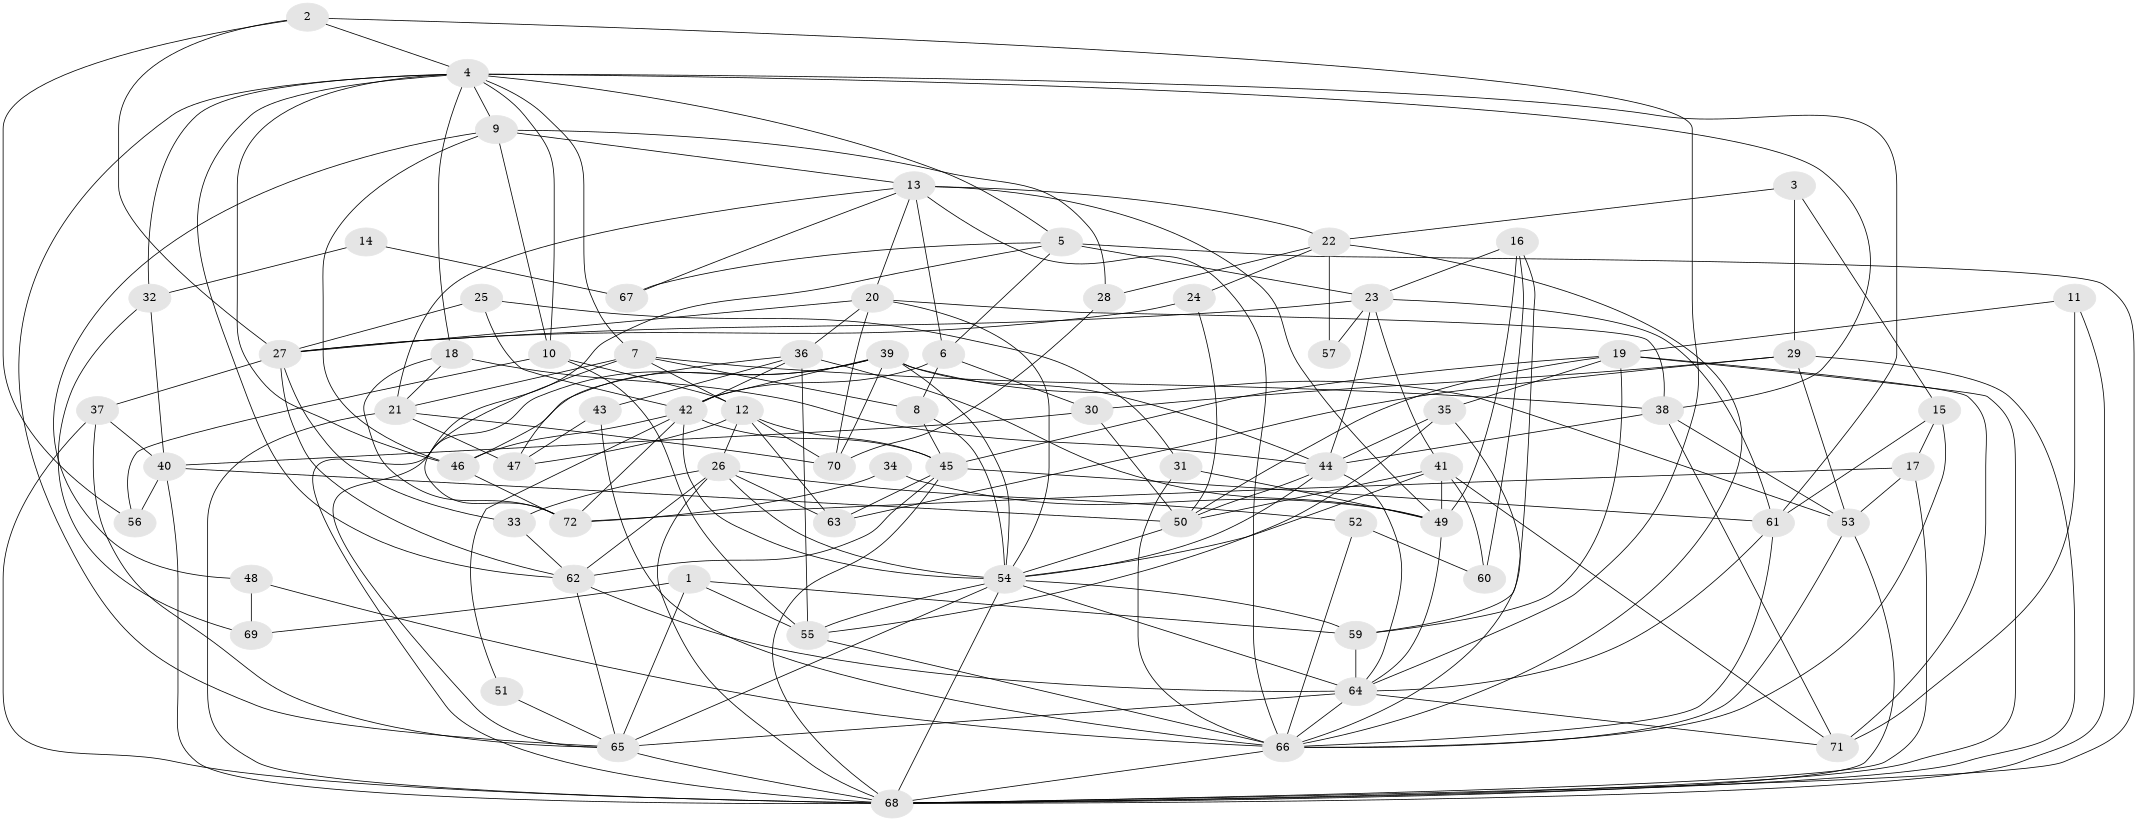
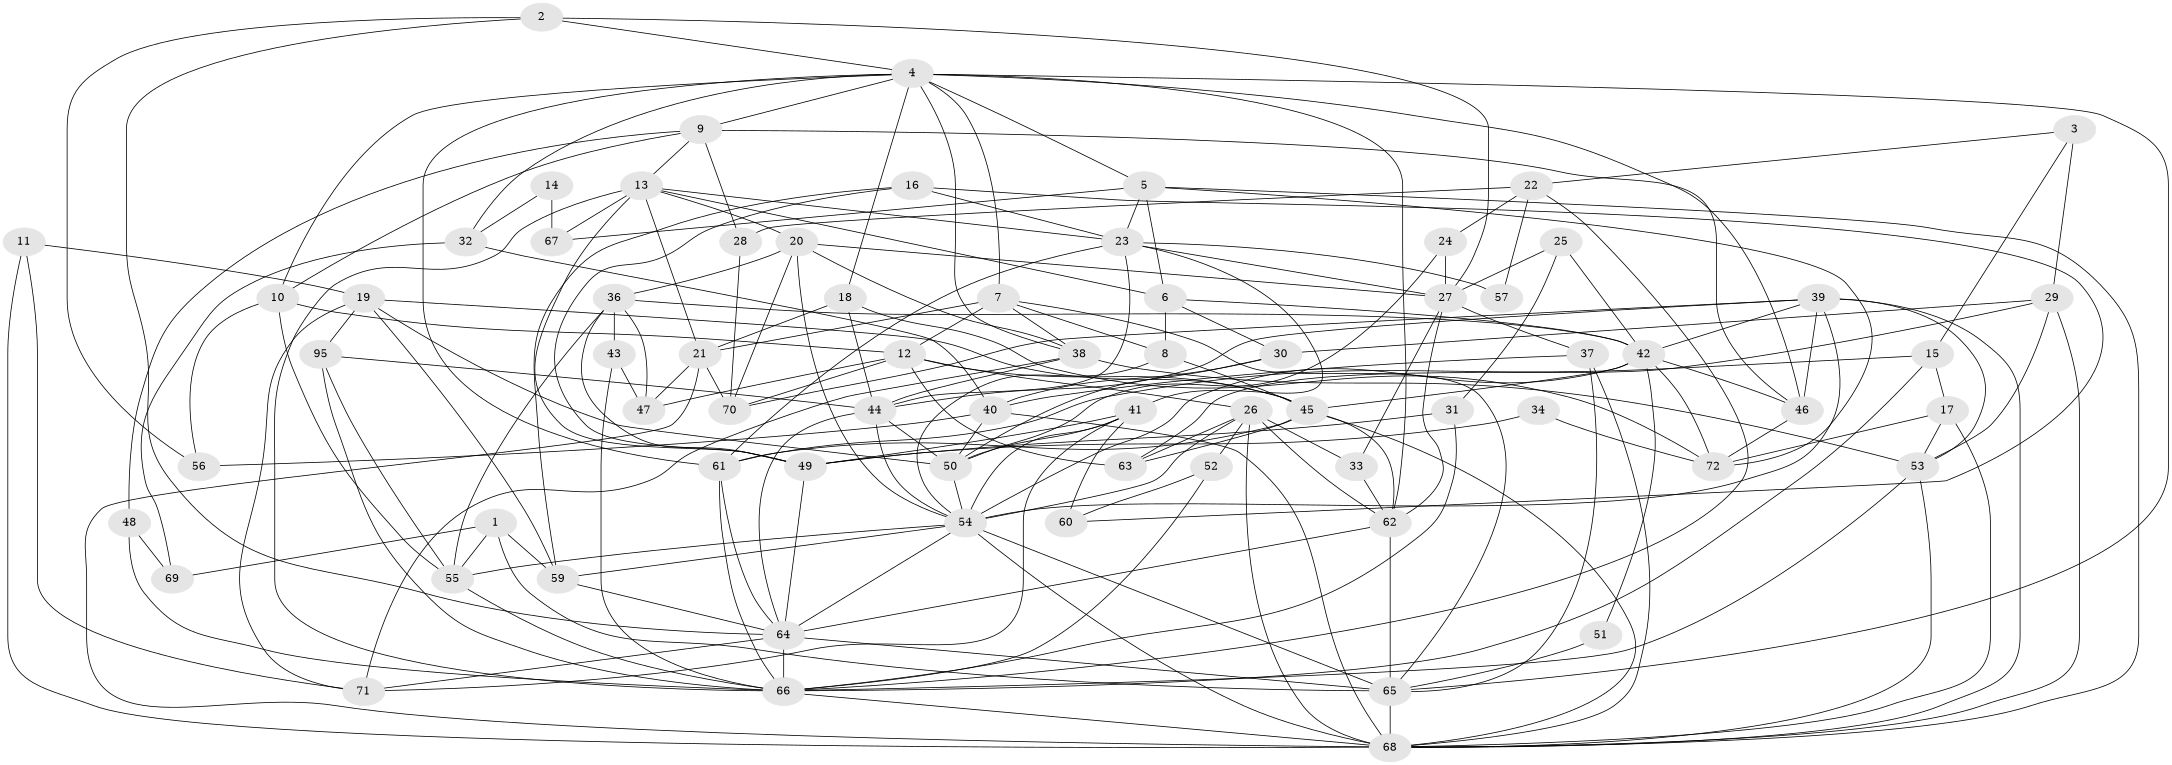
(1125, 199) -> (838, 209)
(1445, 411) -> (321, 354)
(1897, 764) -> none
